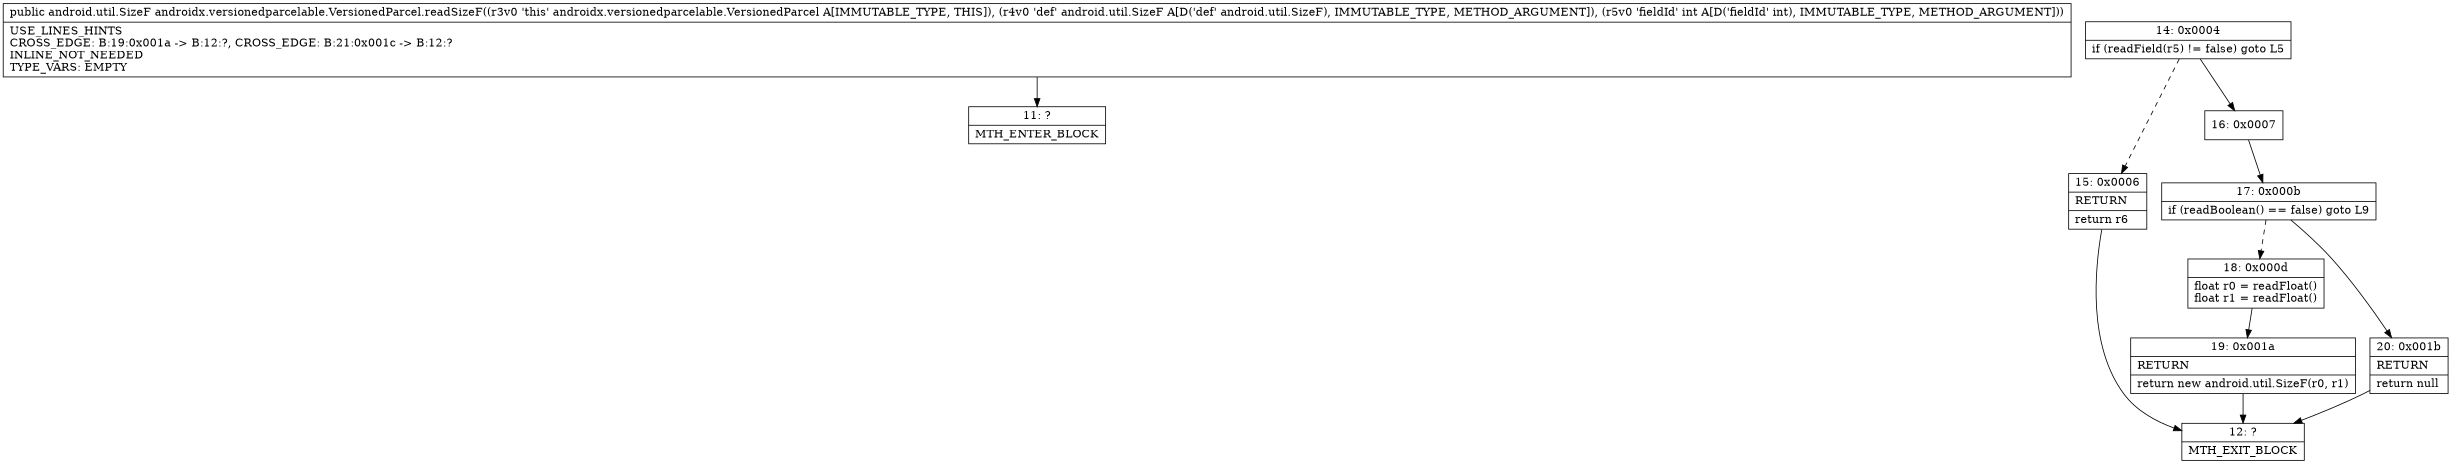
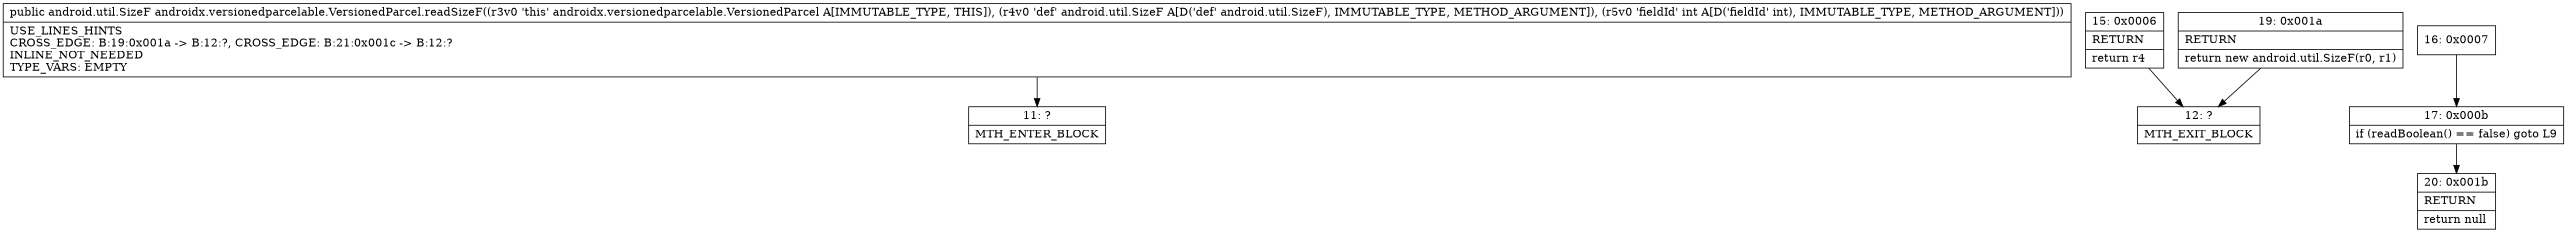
(2188, 40) -> none
(2102, 220) -> (2119, 58)
(2256, 284) -> none
(2336, 406) -> none
